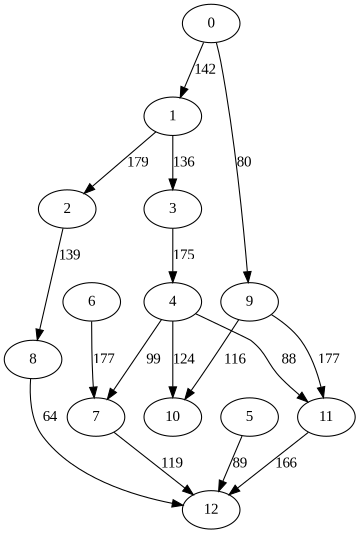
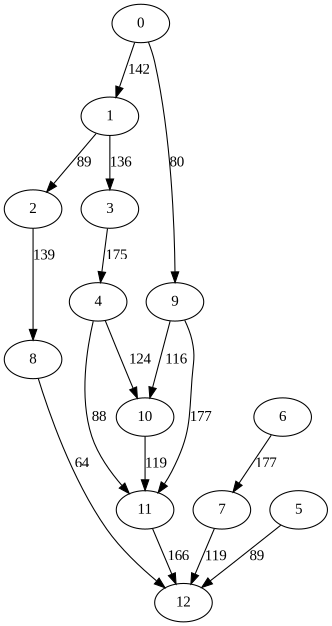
(138, 163) -> (84, 163)
(137, 355) -> none
none -> (145, 458)
